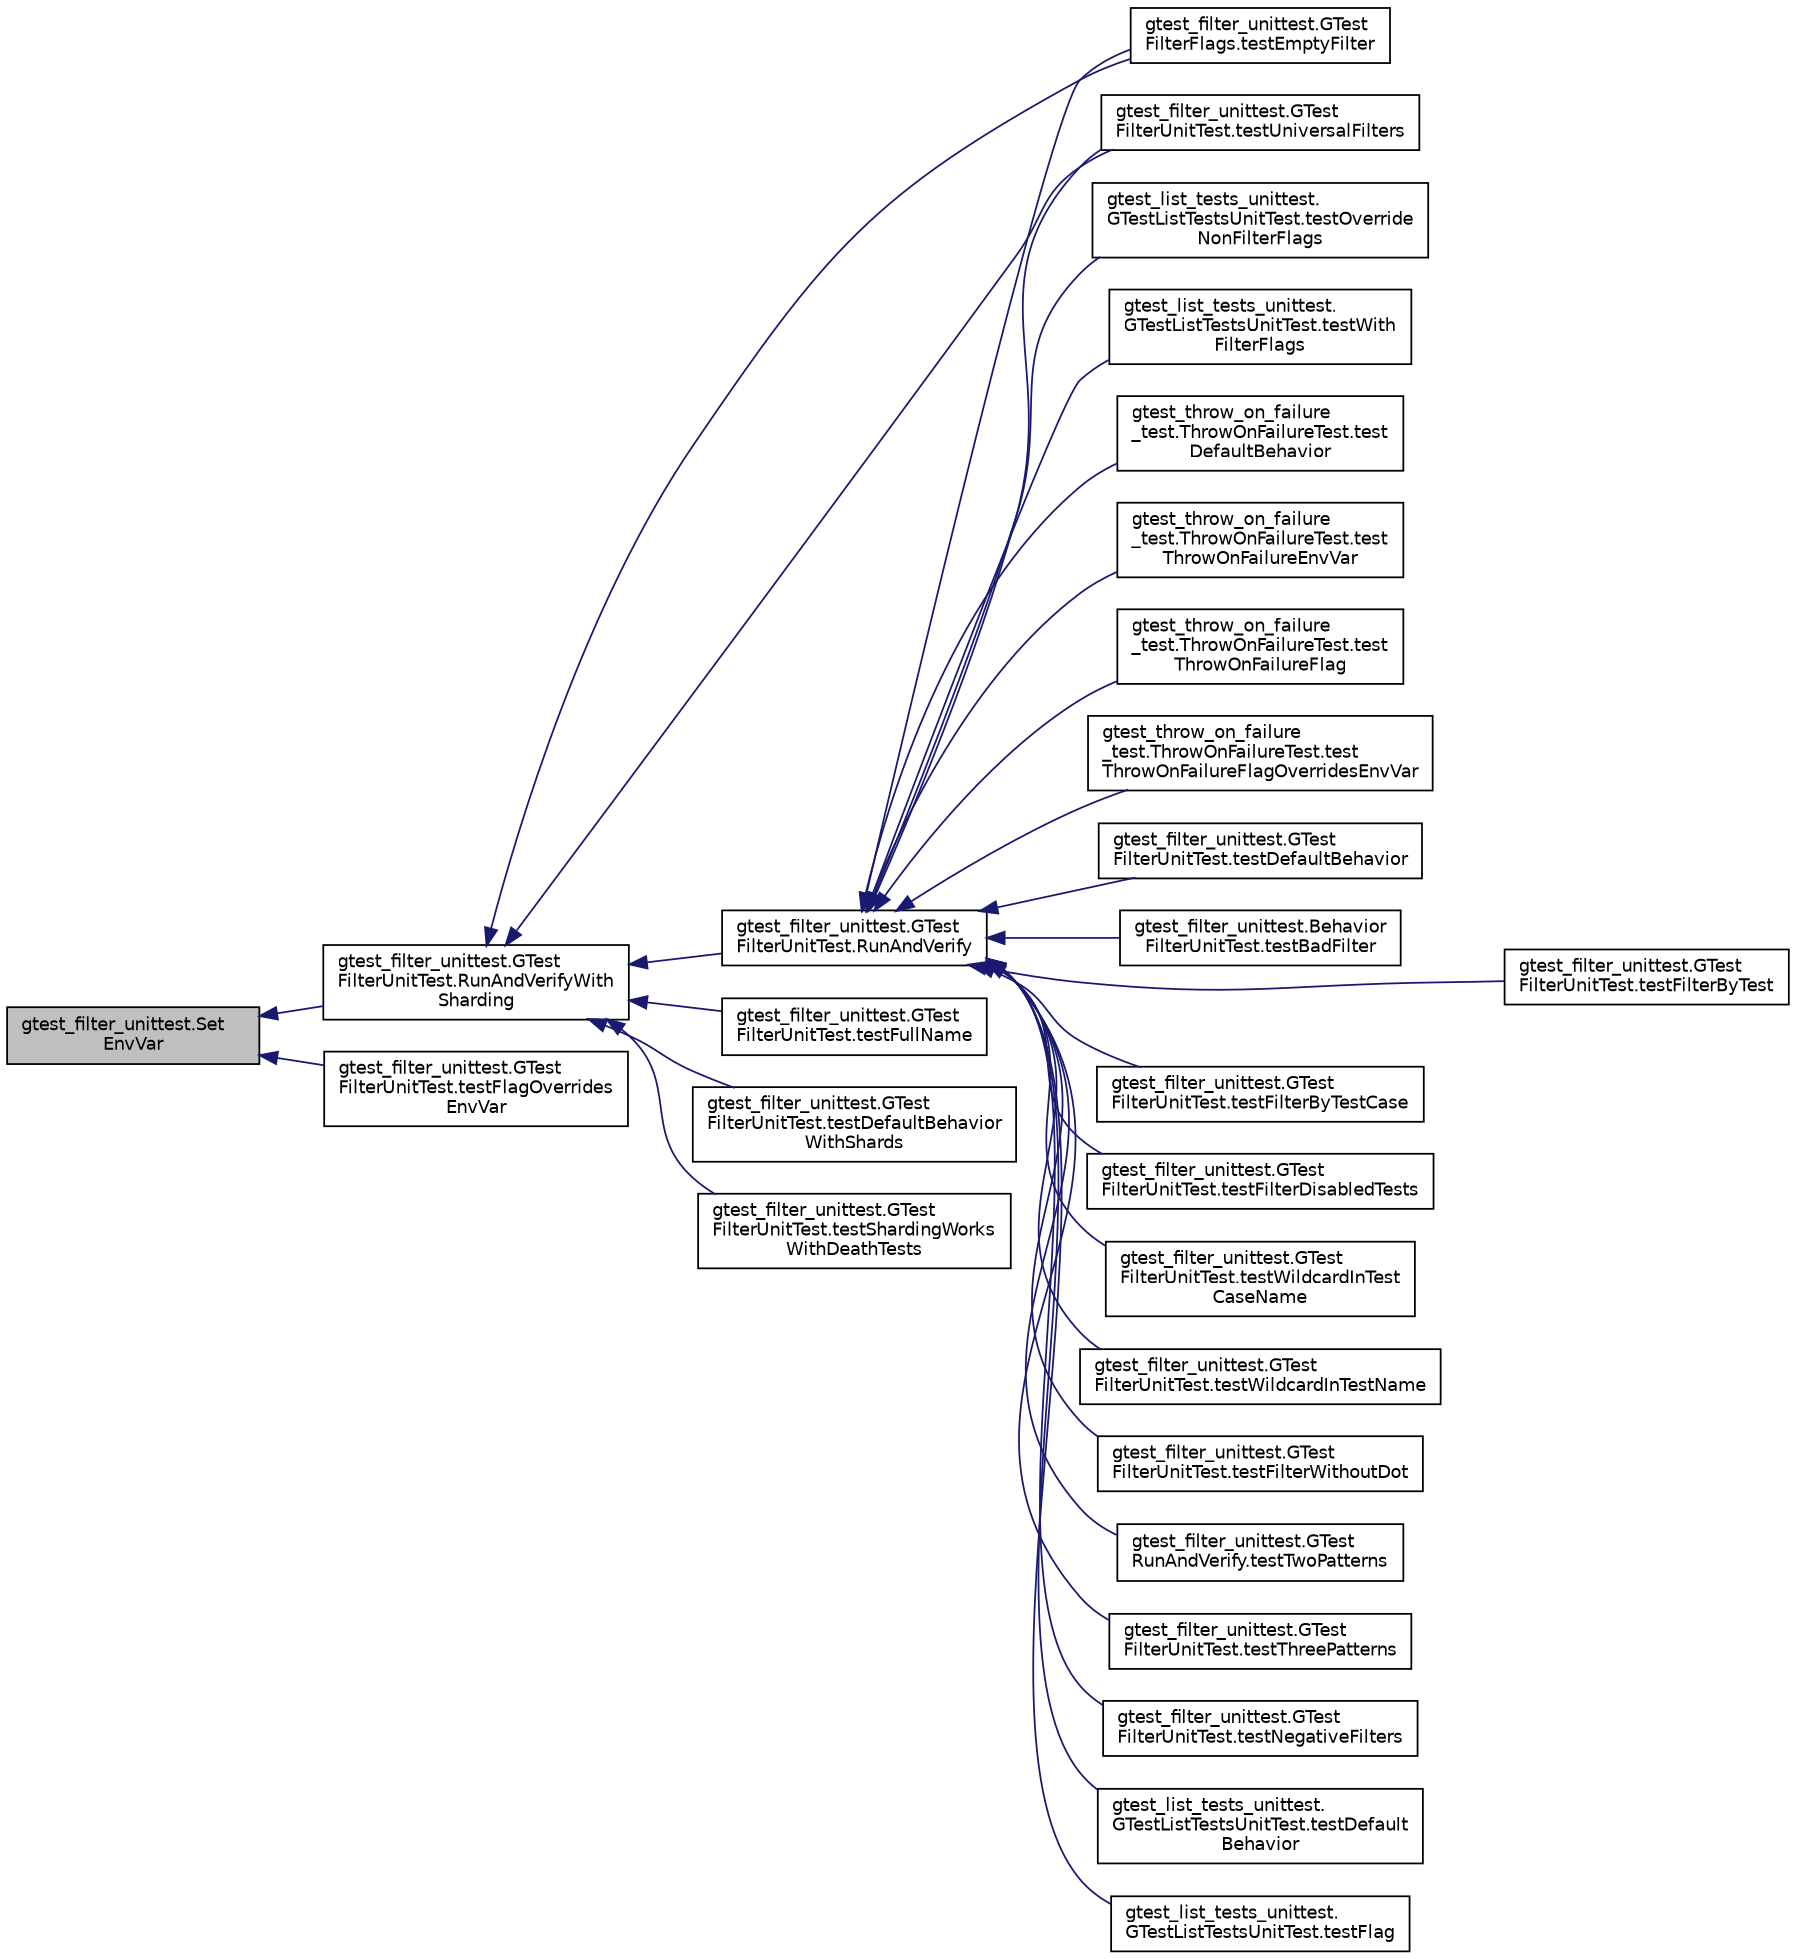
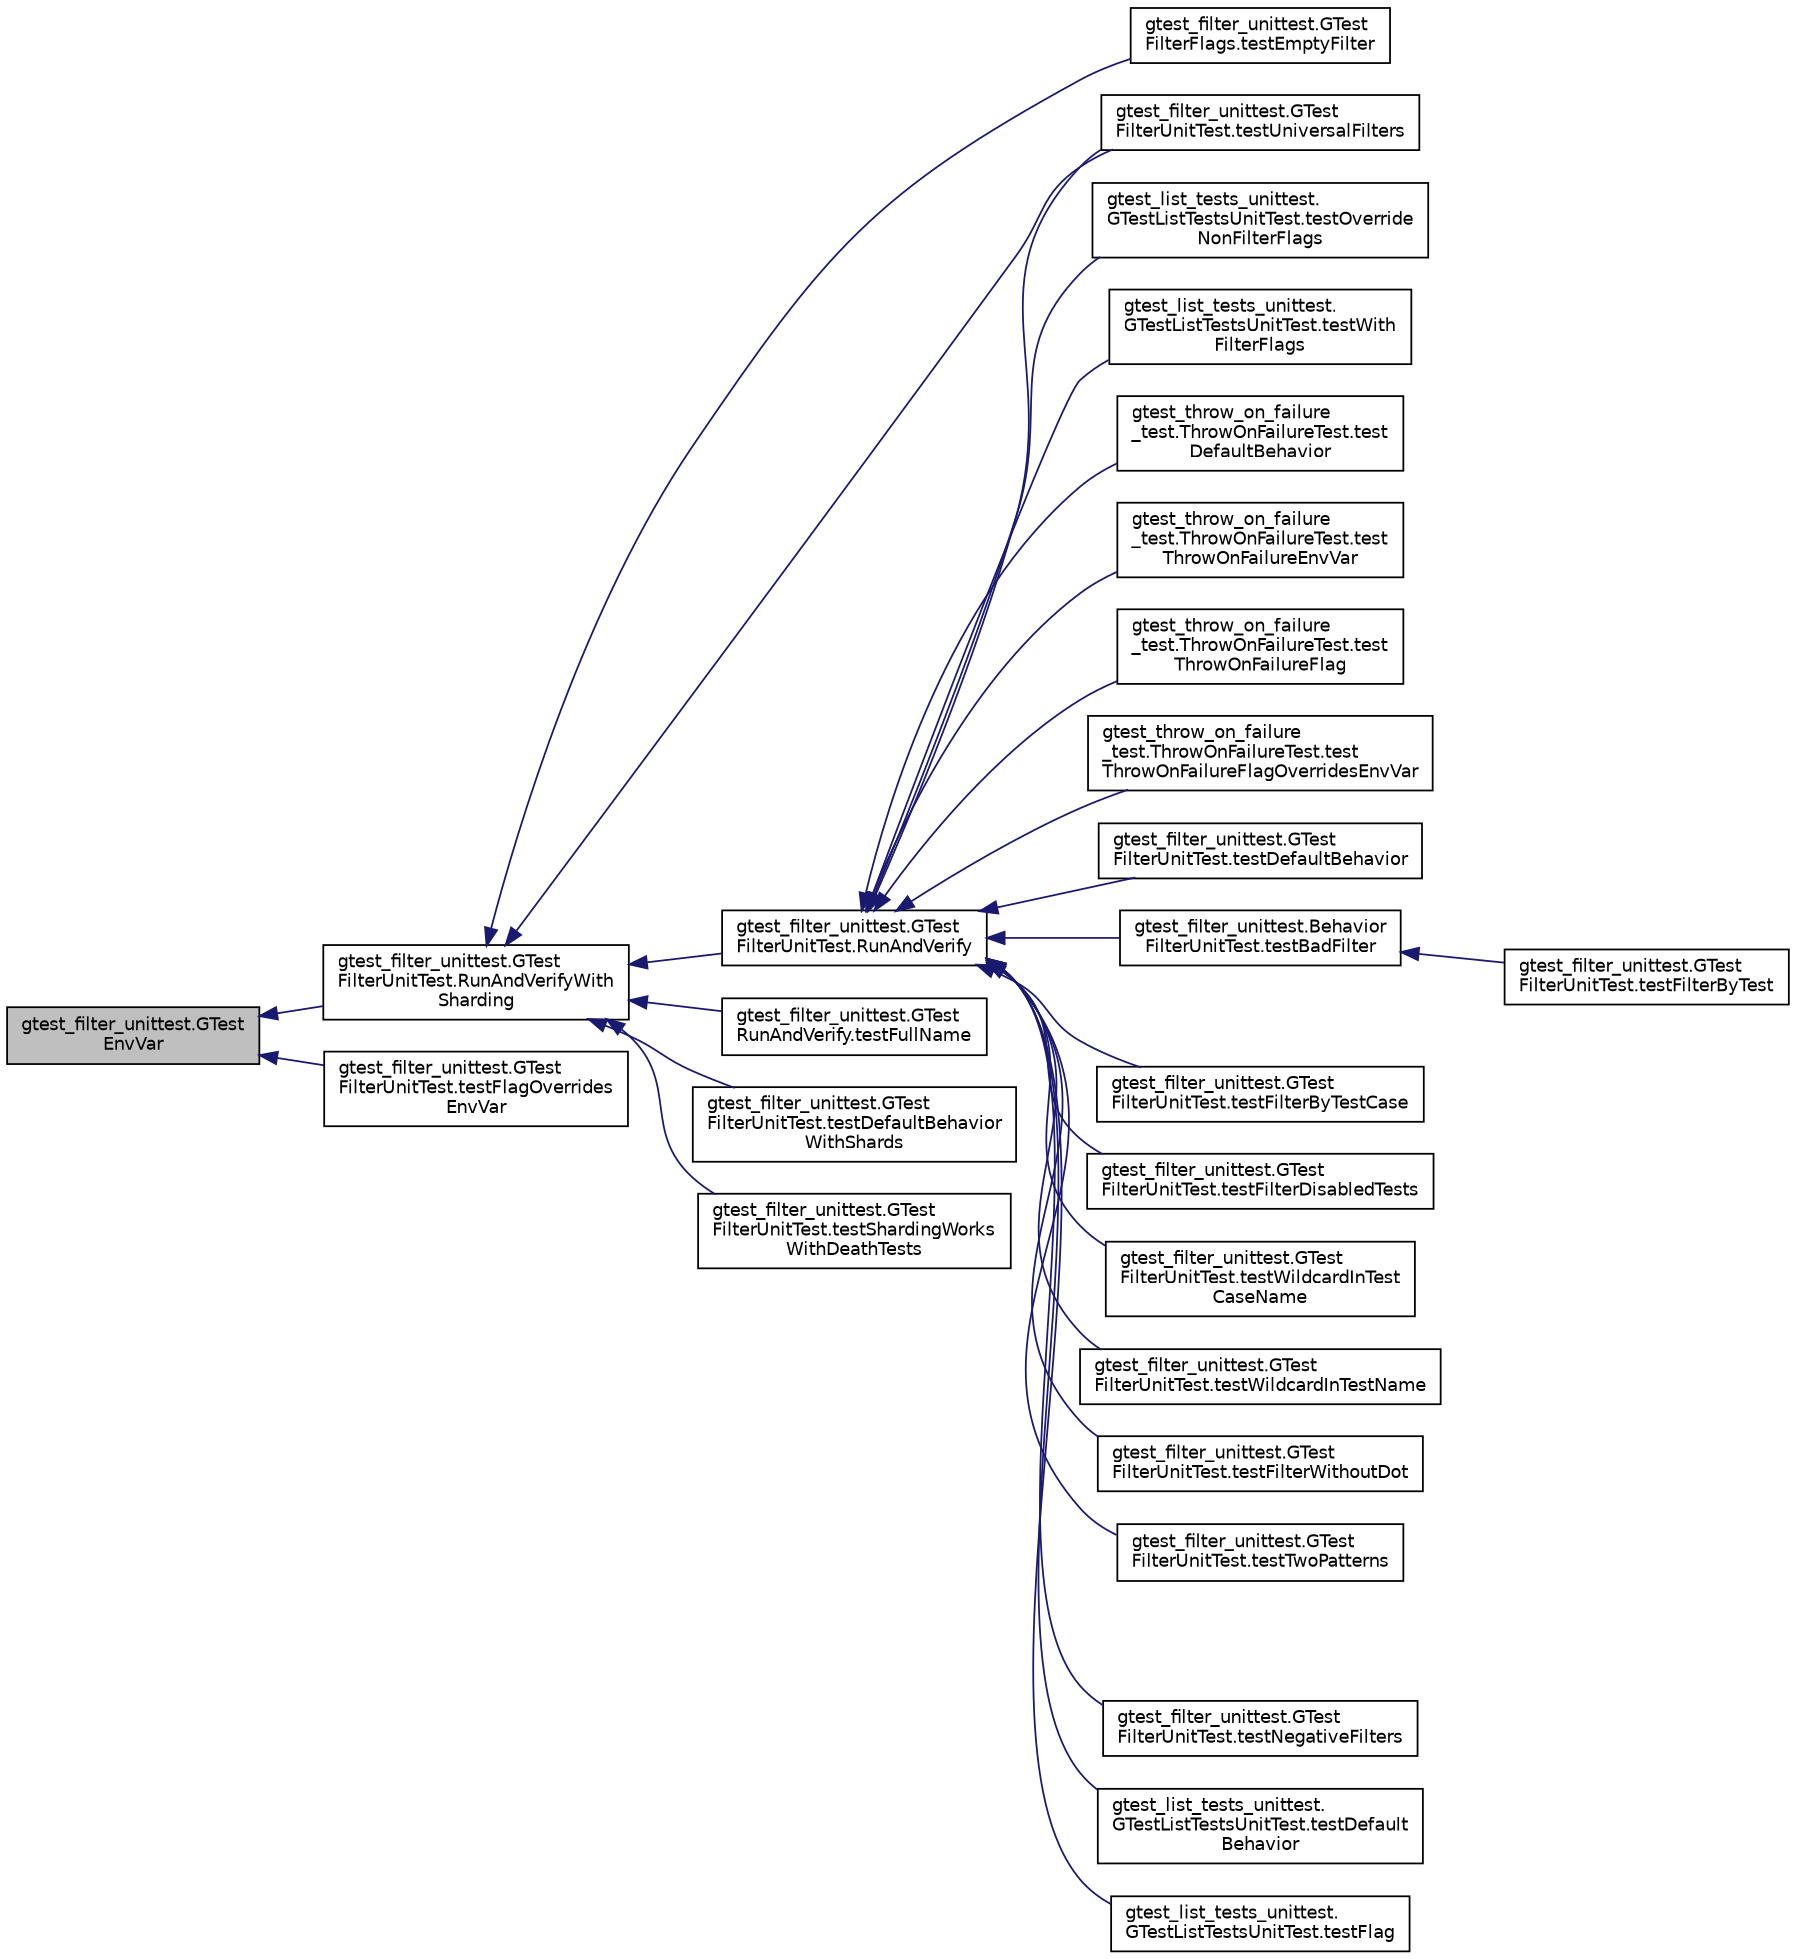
(972, 455) -> none
(1245, 989) -> (1462, 958)
(854, 1027) -> (854, 1027)
(133, 1036) -> (133, 1036)
(1260, 1553) -> (1260, 1553)
(1260, 1641) -> none
